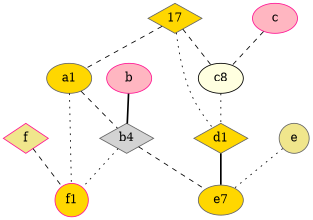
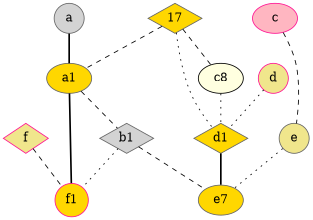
none -> (69, 18)
(248, 48) -> (298, 77)
(129, 78) -> none
none -> (273, 78)
(70, 138) -> (70, 138)
(127, 138) -> (127, 138)
